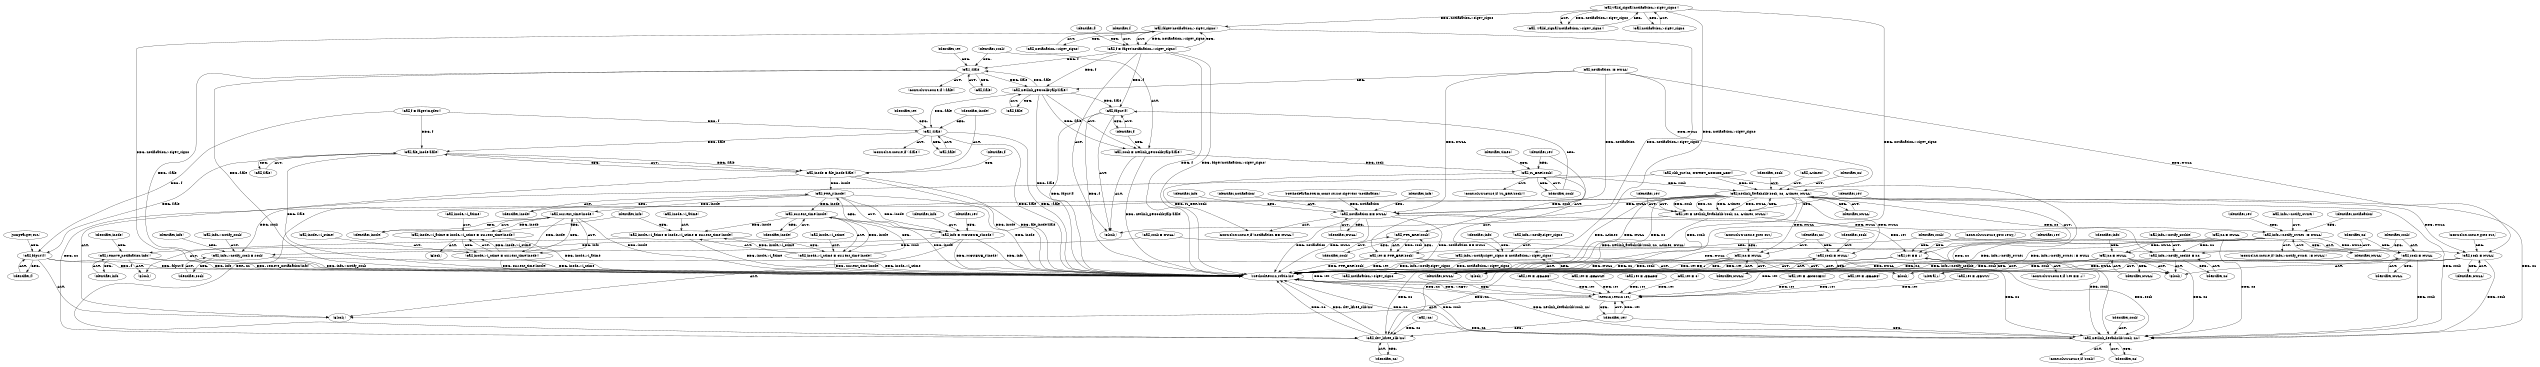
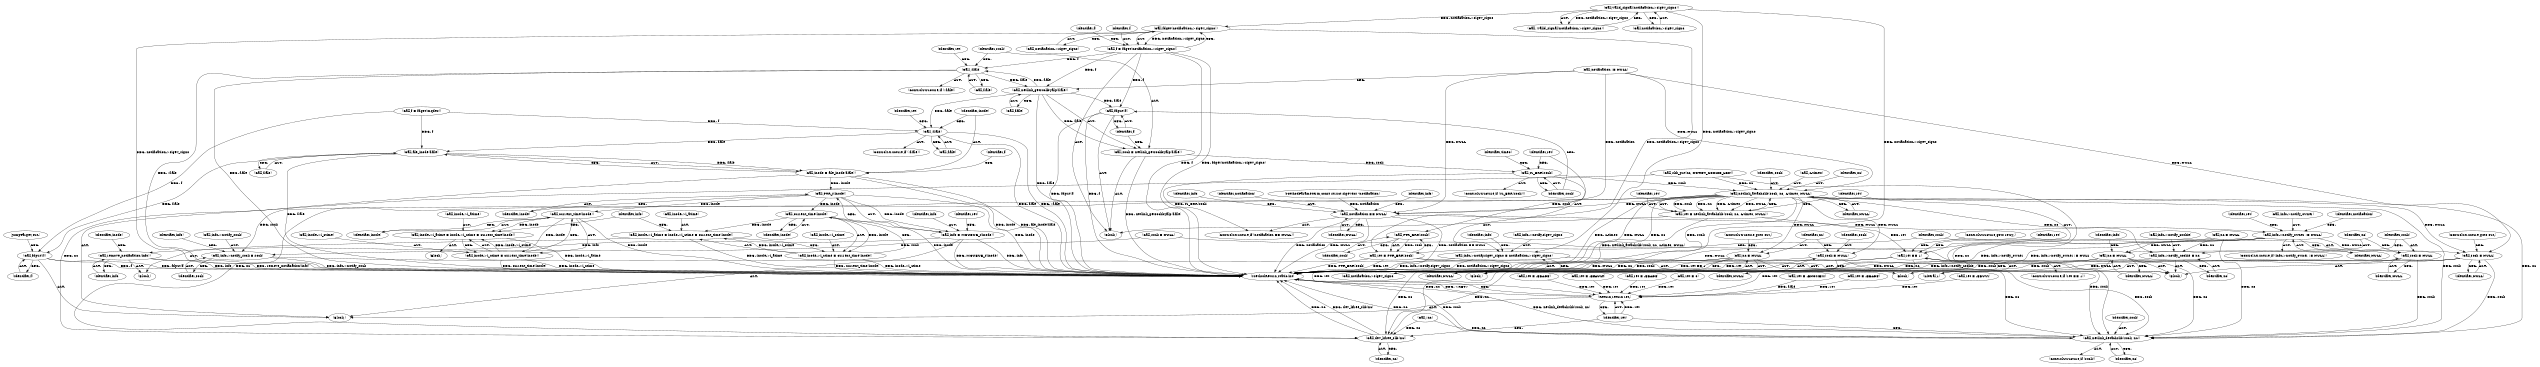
(243, 266) -> (243, 266)
(1787, 287) -> (1787, 287)
